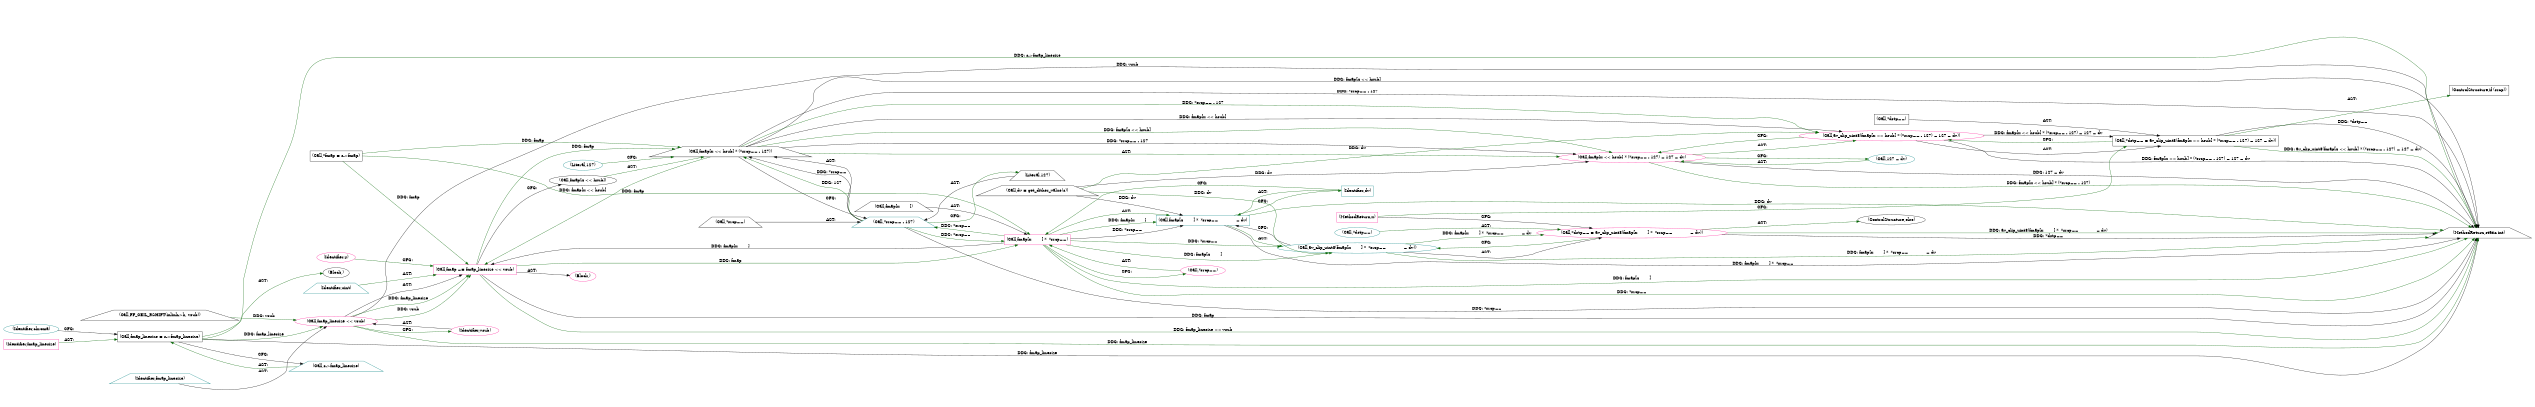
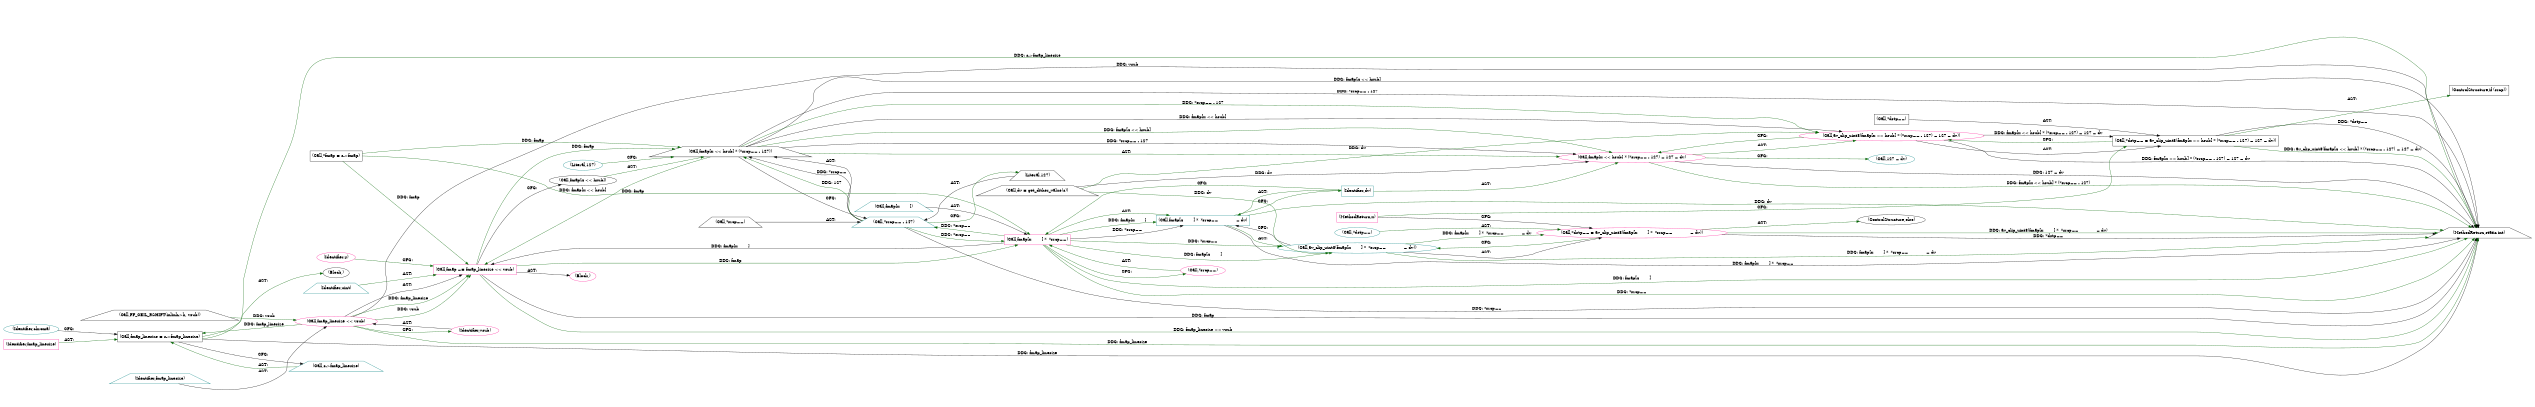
(1777, 164) -> (1496, 189)
(1128, 204) -> none
(894, 207) -> (894, 207)
(894, 222) -> (894, 222)
(262, 339) -> (254, 329)
